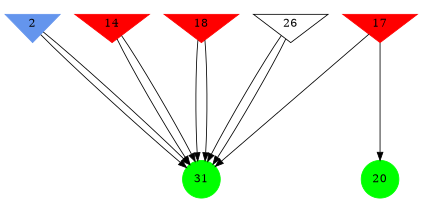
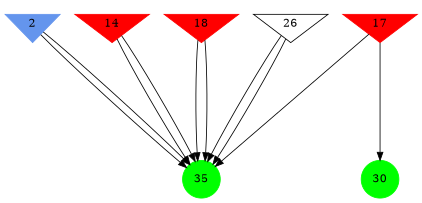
(201, 179) -> (201, 179)
(380, 179) -> (380, 179)
